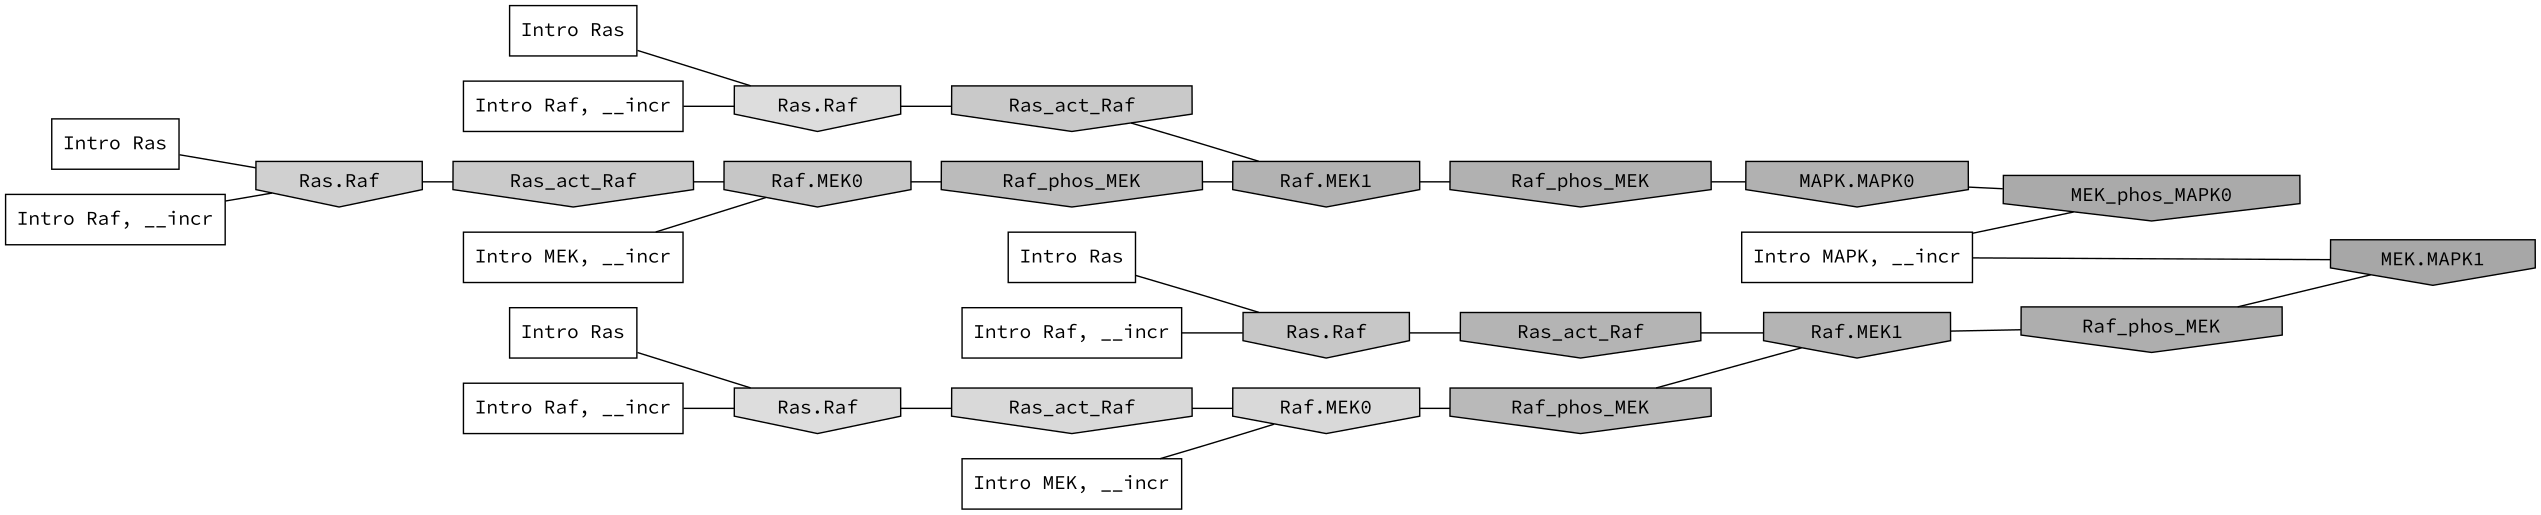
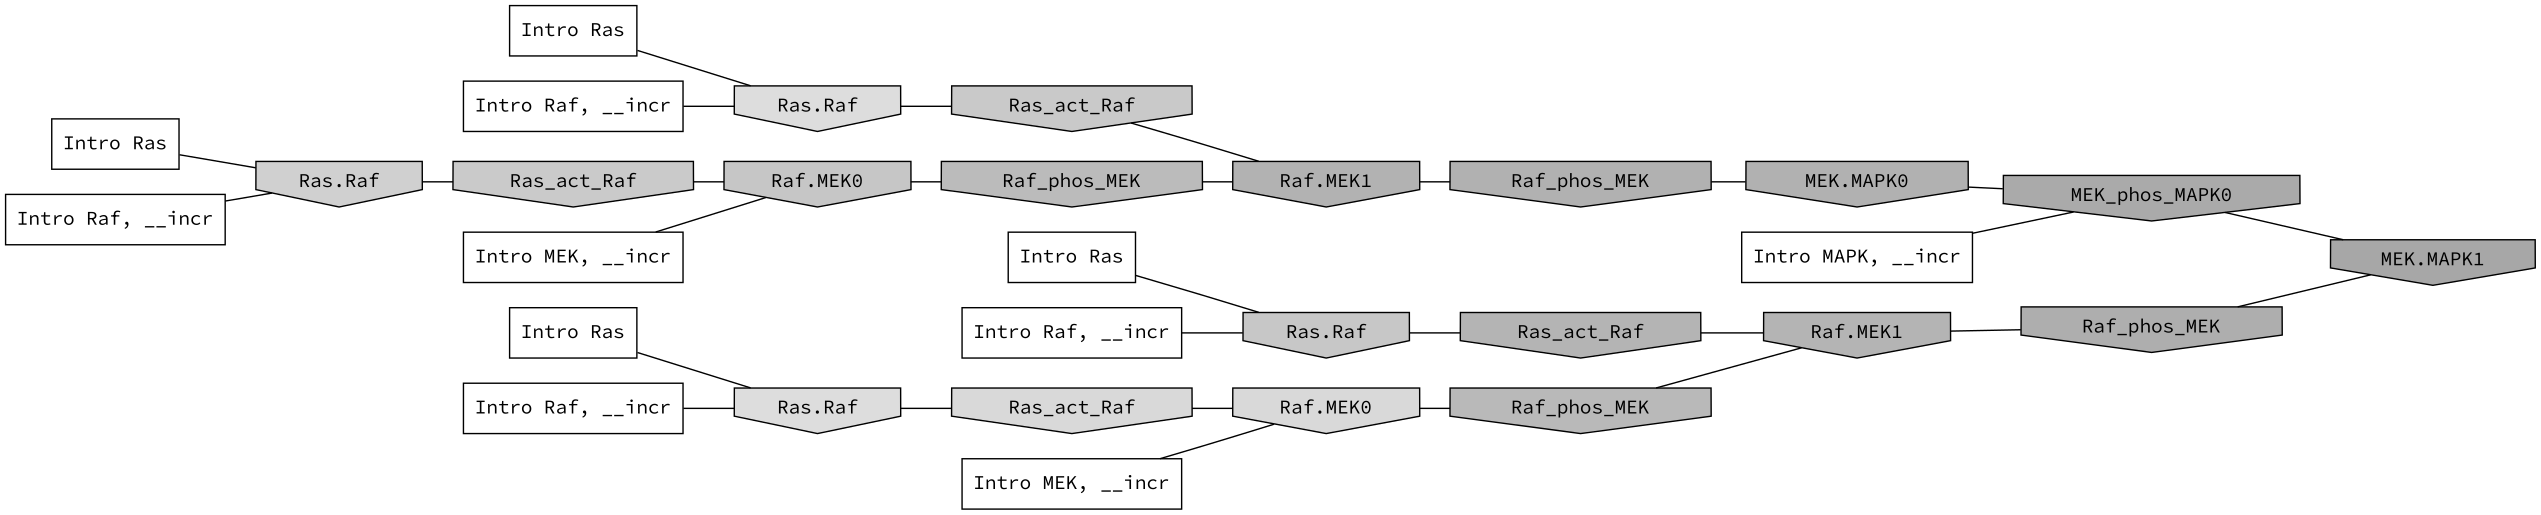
(1857, 182) -> (1857, 182)
(2152, 259) -> (2284, 226)
